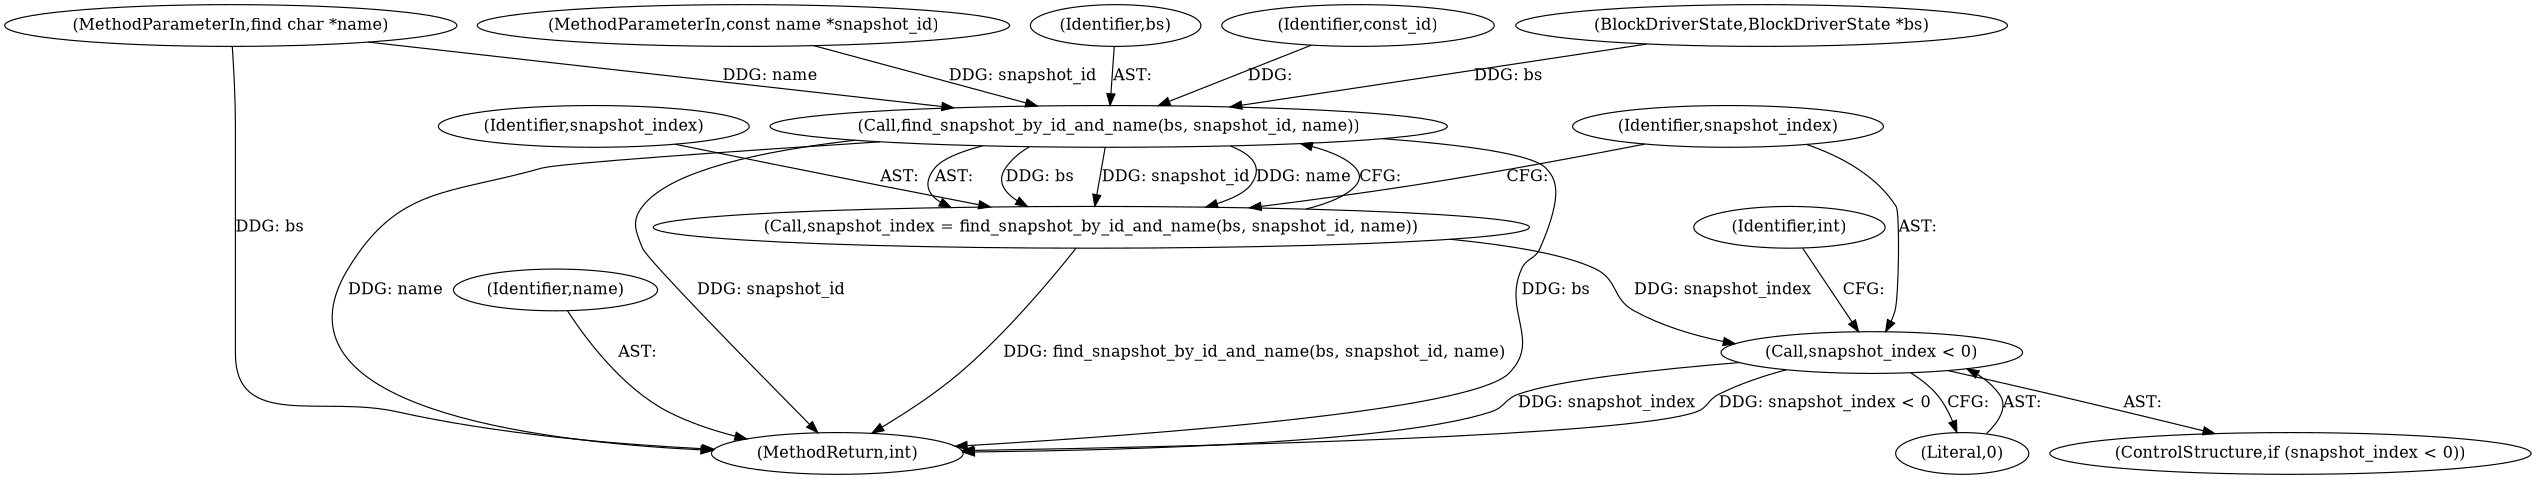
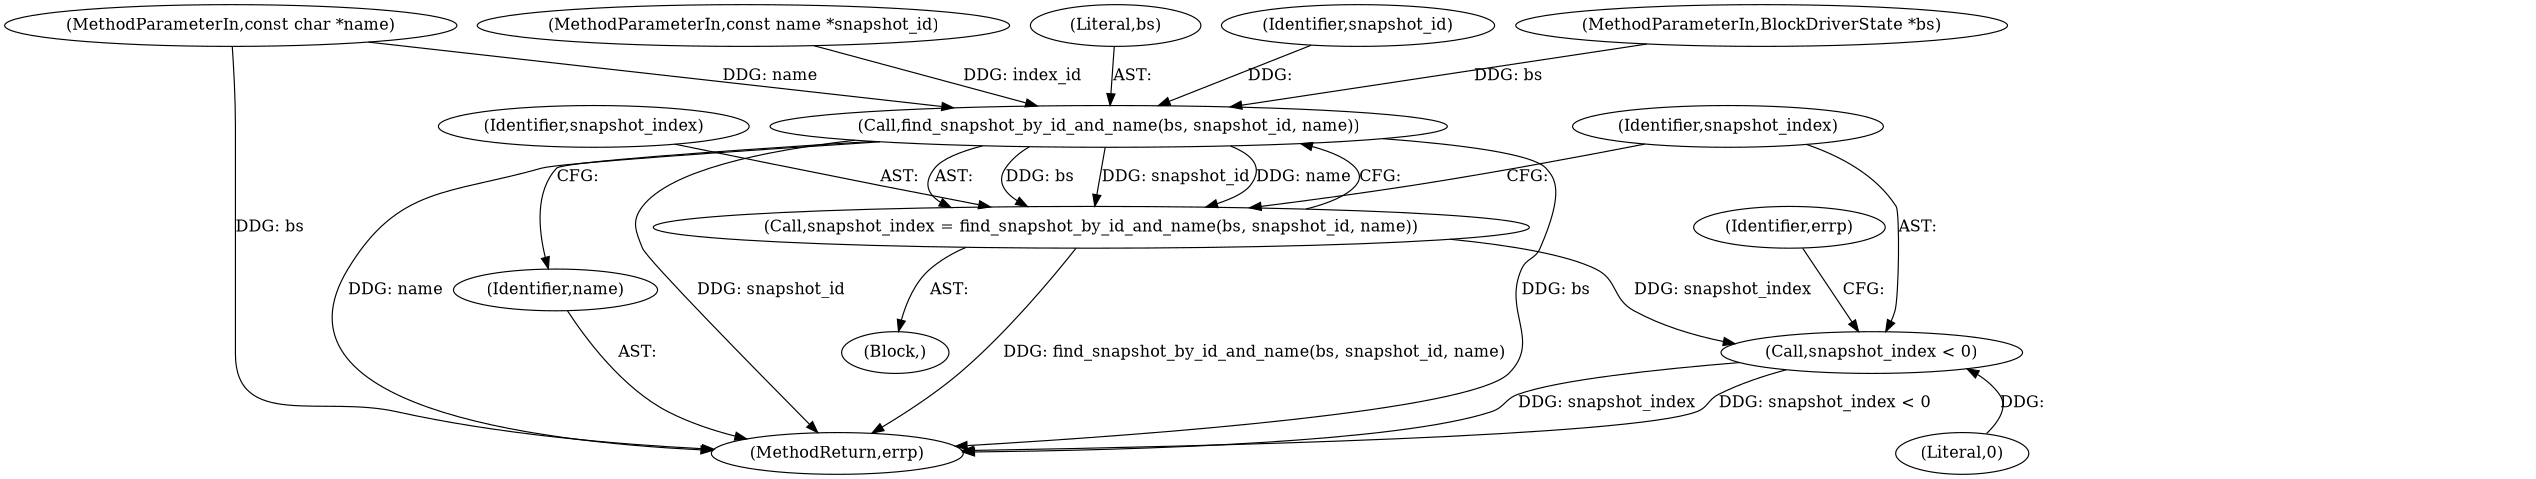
(231, 26) -> (231, 26)
(1116, 26) -> (1116, 26)
(1358, 26) -> (1358, 26)
(1762, 26) -> (1762, 26)
(1023, 76) -> (1023, 76)
none -> (668, 155)
(1789, 227) -> (1789, 227)
none -> (895, 353)
(1936, 393) -> none
(2025, 403) -> (2025, 403)
(837, 453) -> (837, 453)
(2290, 453) -> none
